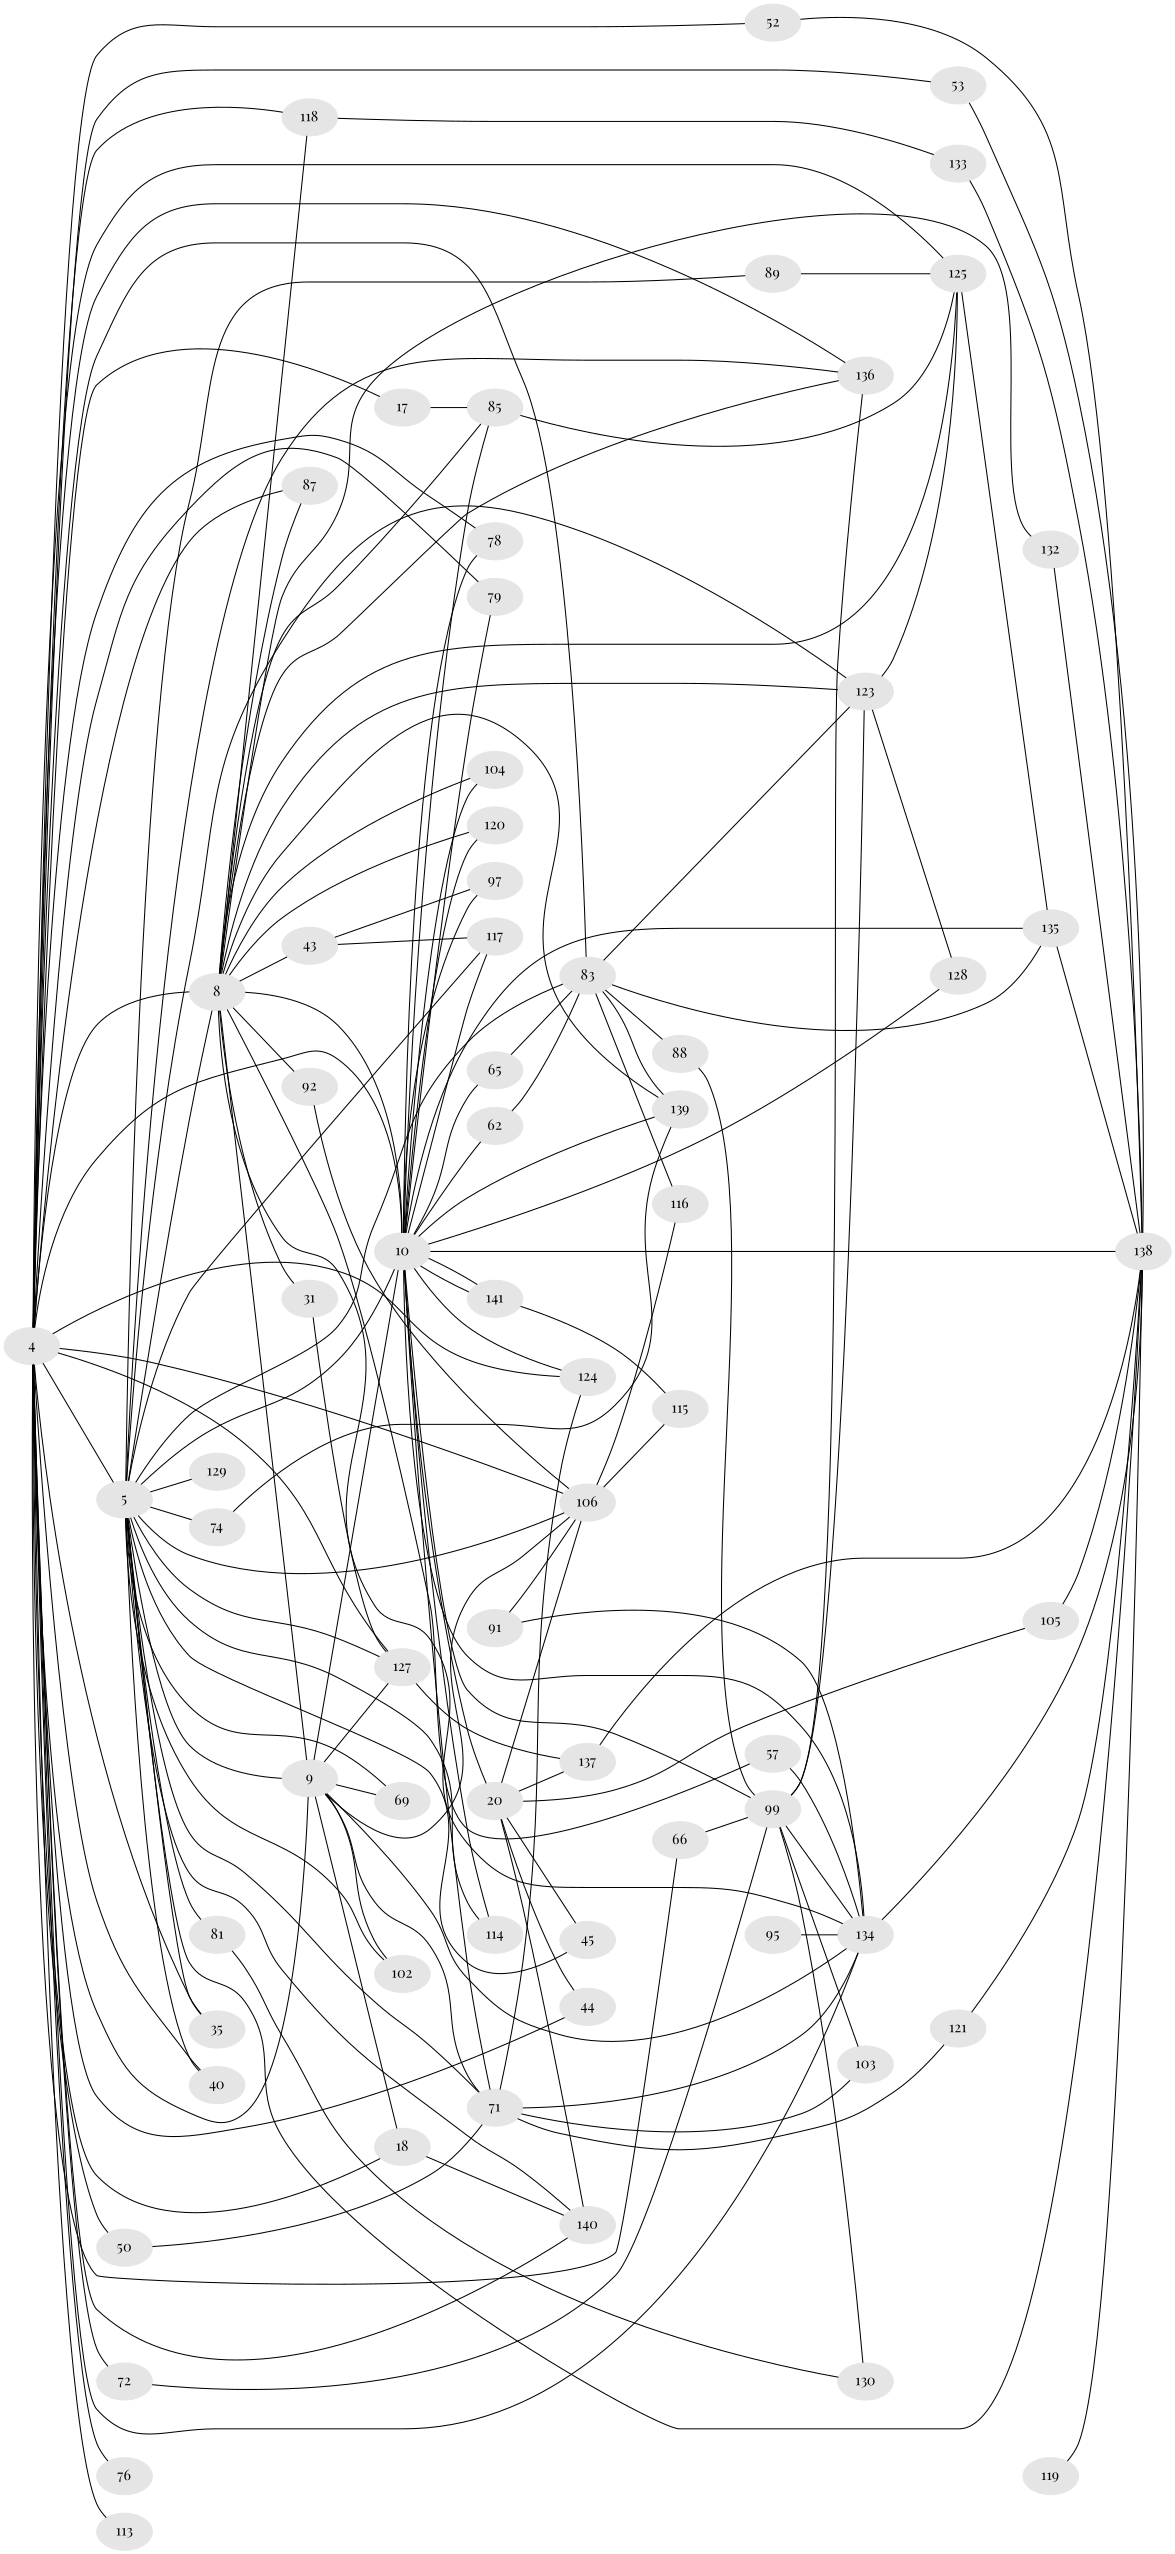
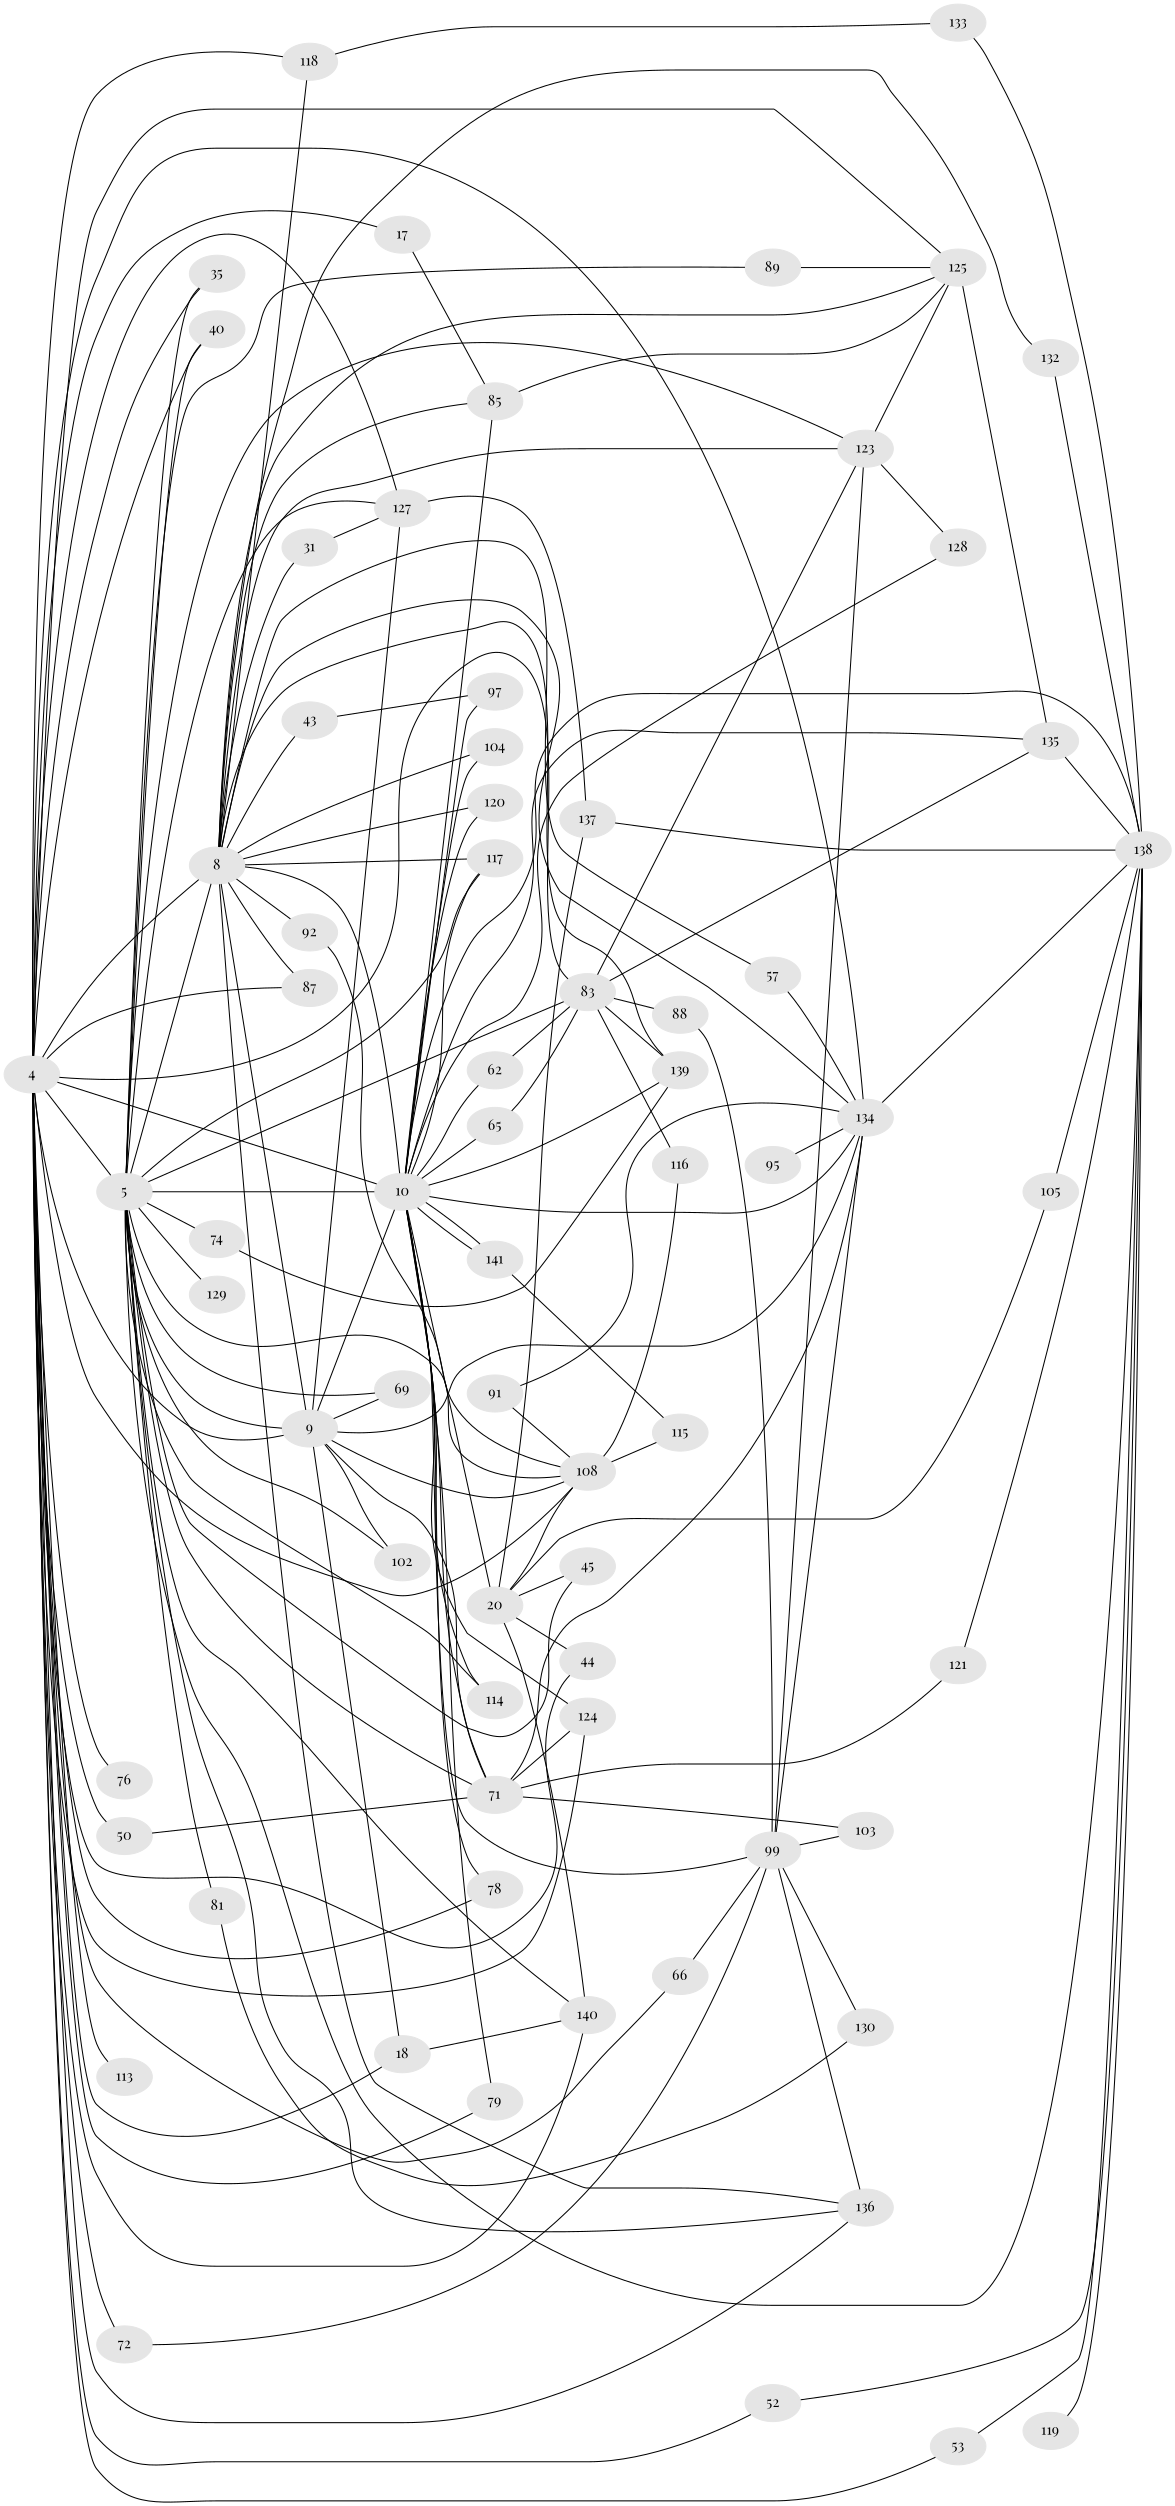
(402, 941) -> (356, 862)
(588, 1503) -> (588, 1472)
